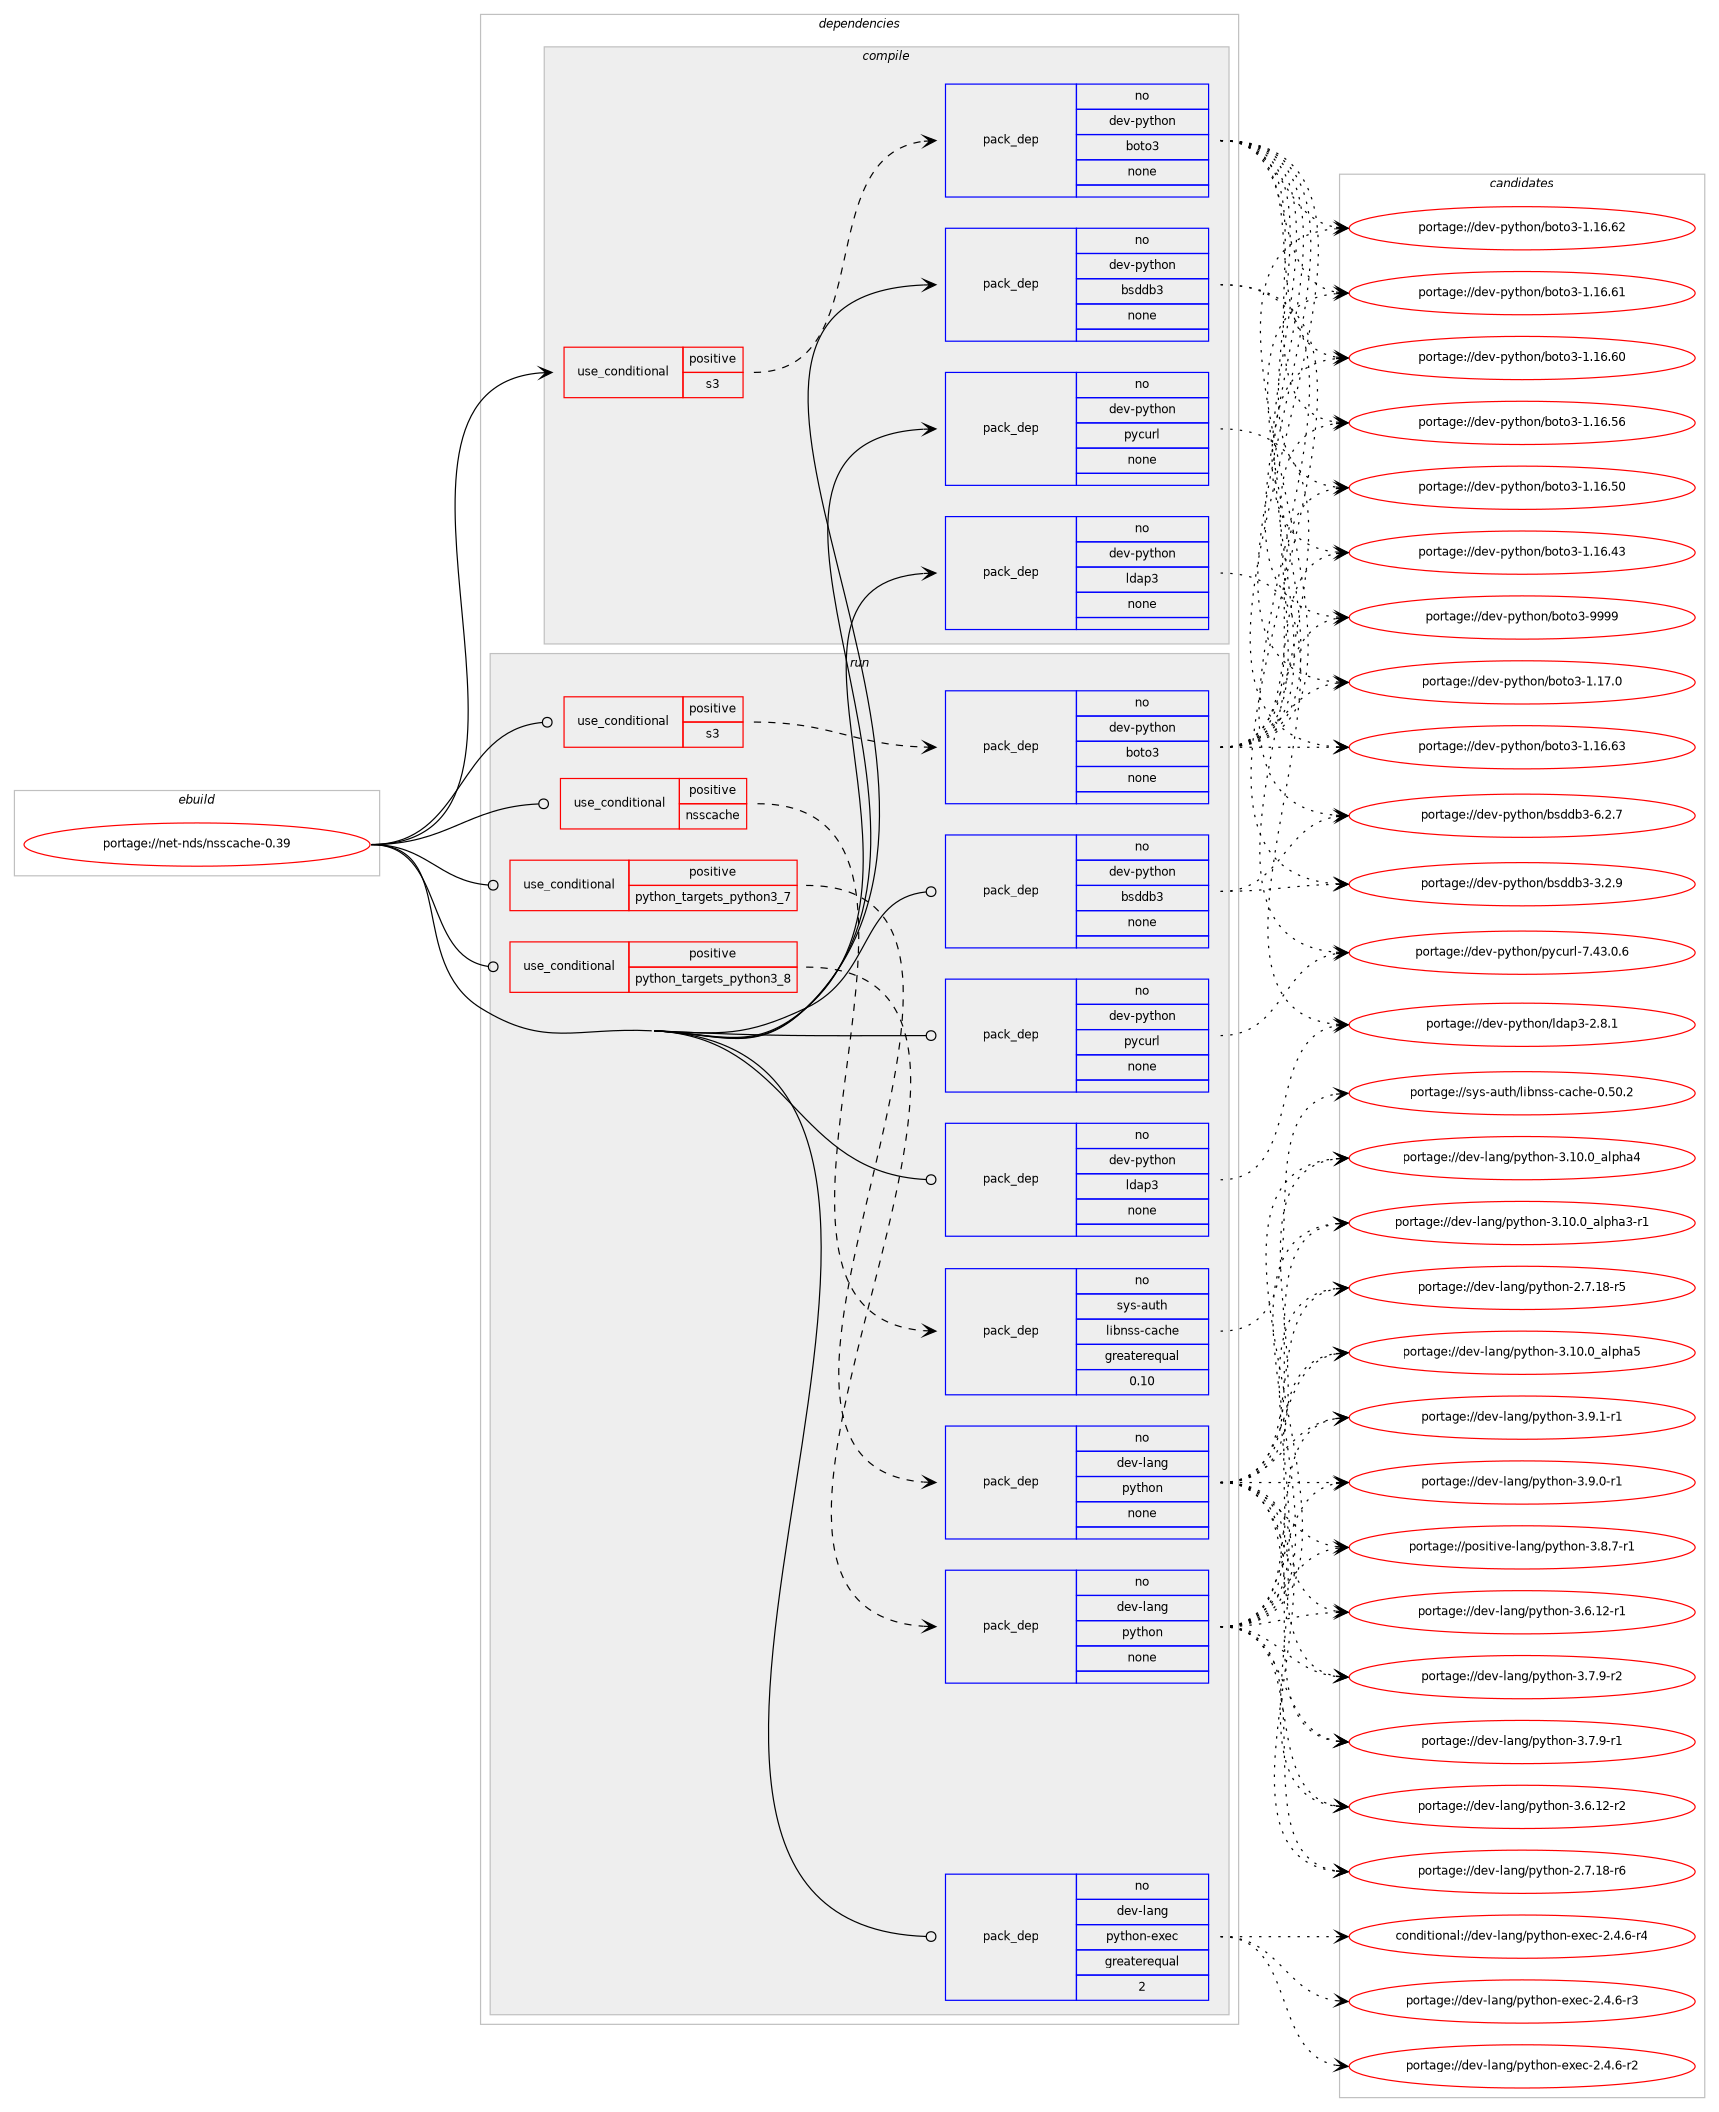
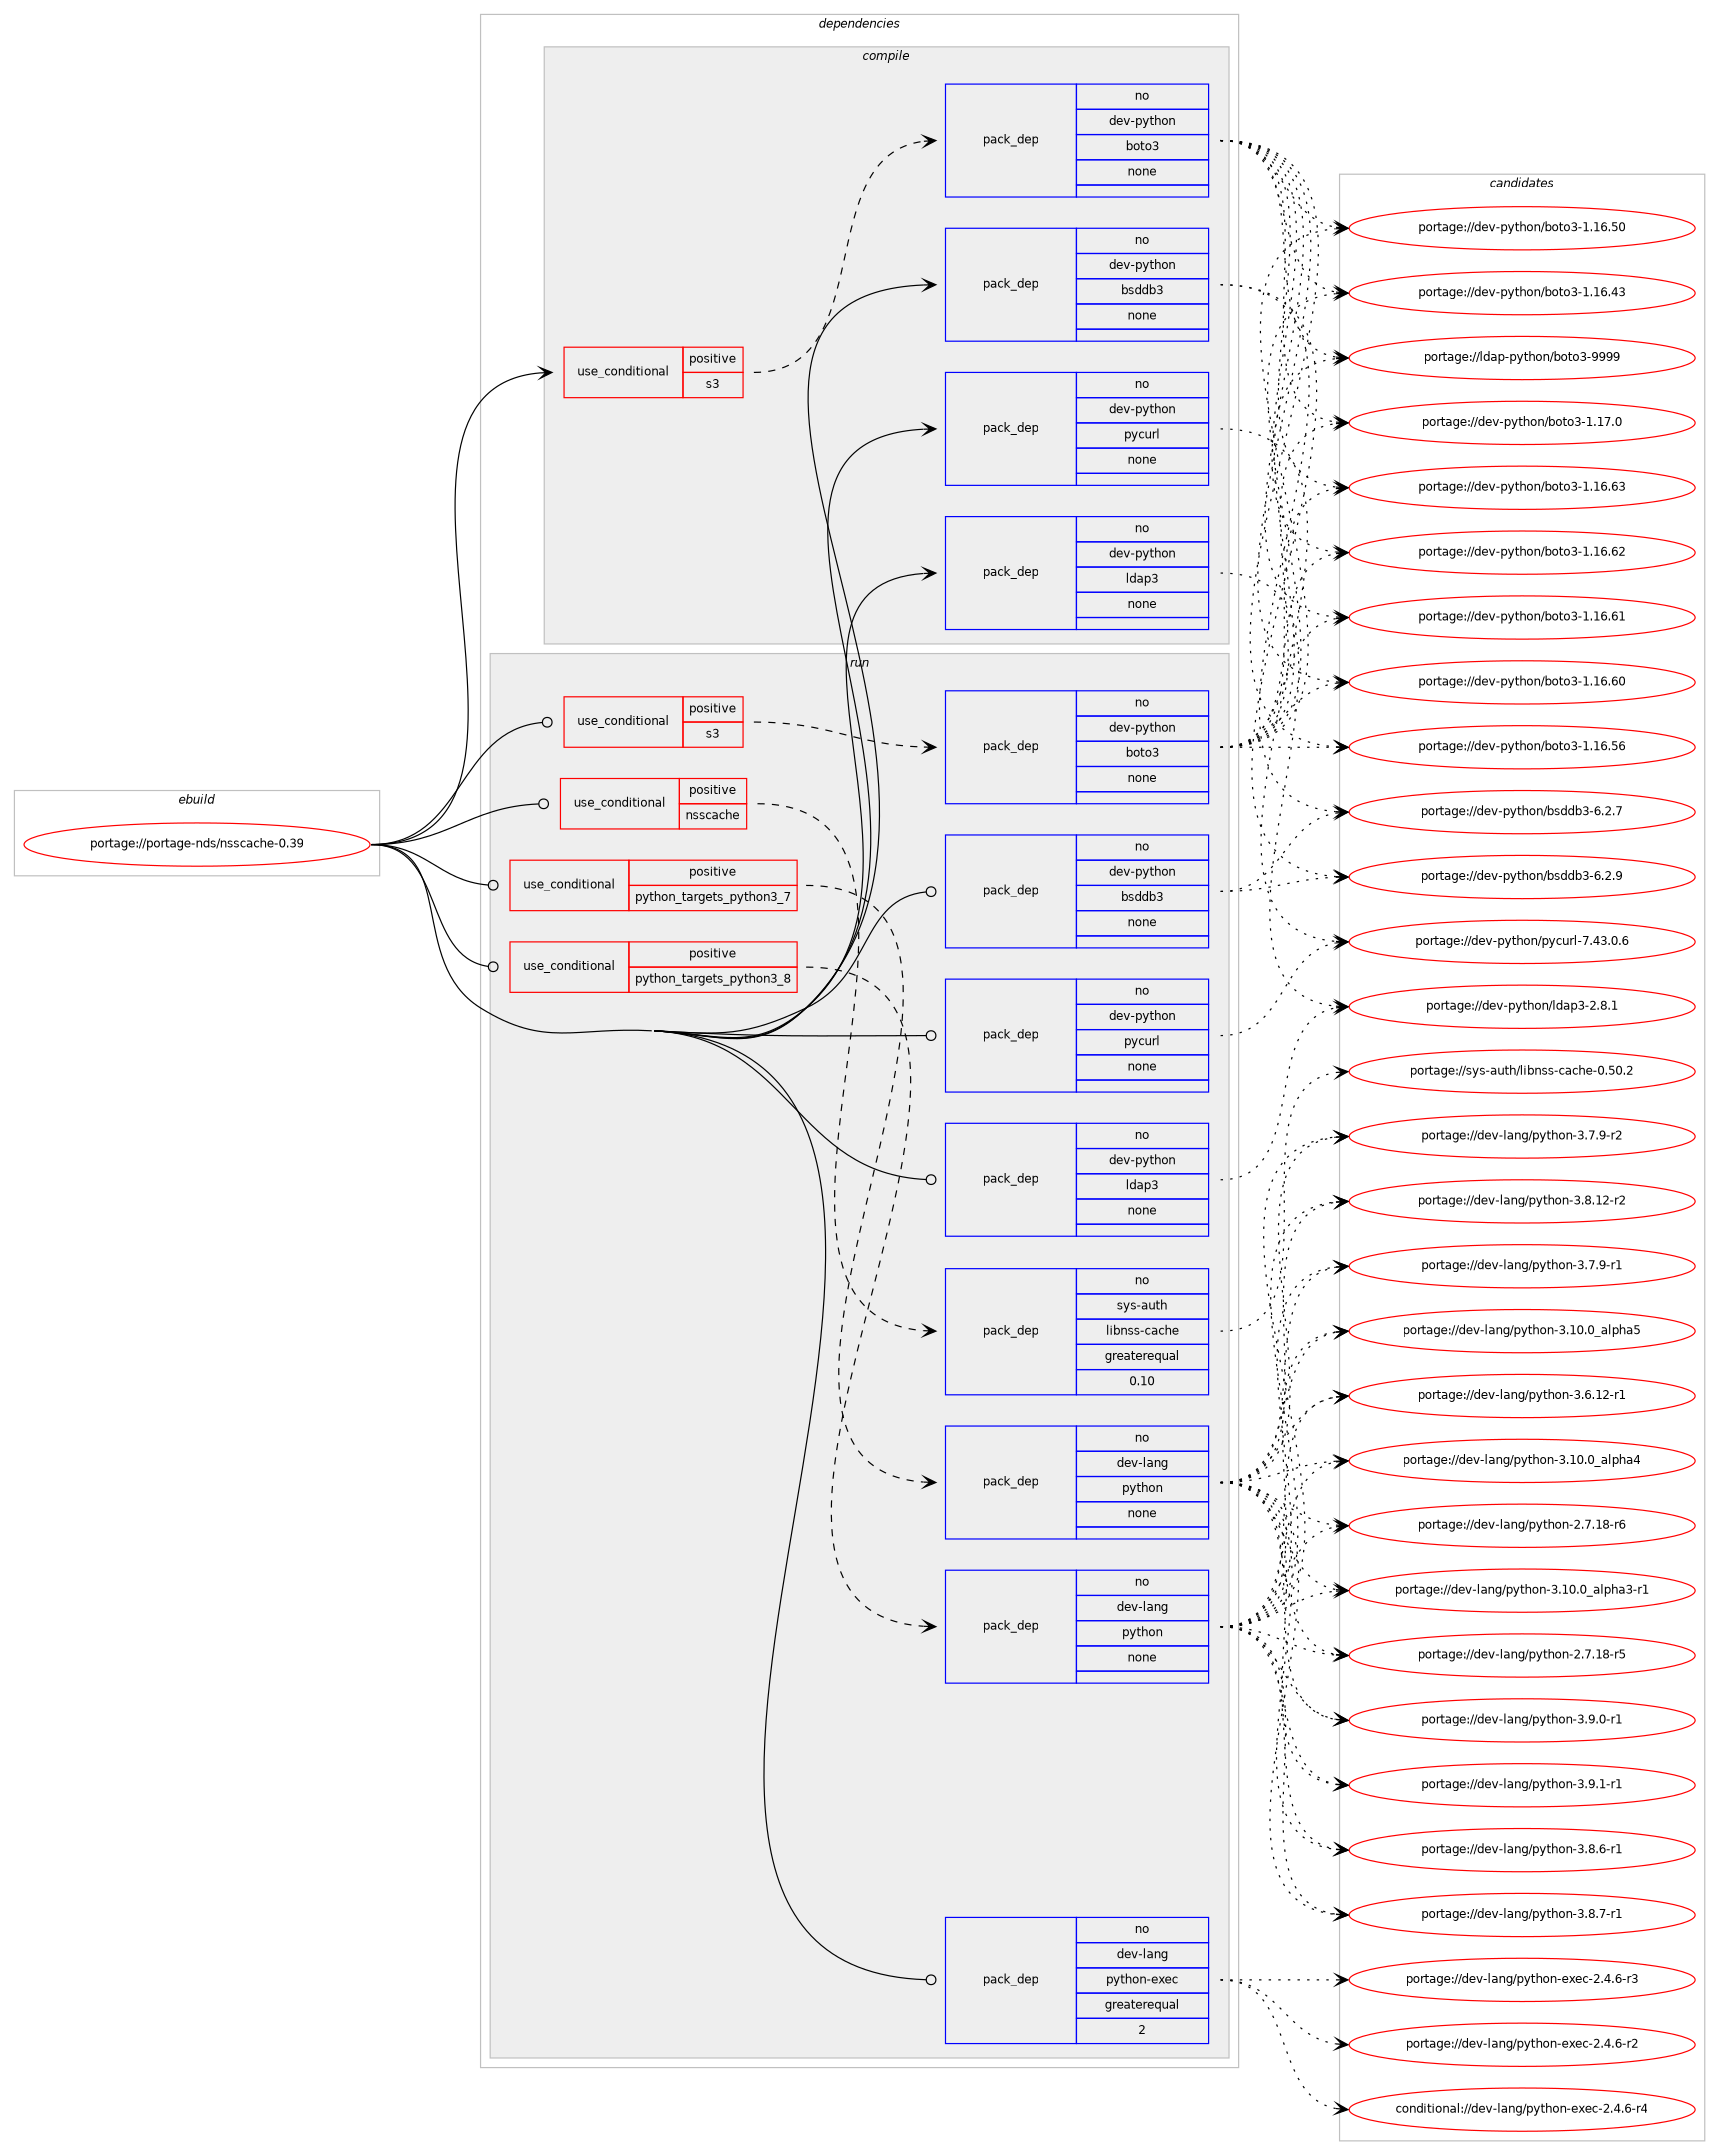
(1522, 618) -> (1522, 358)
(197, 845) -> (197, 845)
(1522, 884) -> (1522, 877)
(1522, 1547) -> (1522, 1915)
(1522, 1807) -> (1522, 1201)
none -> (1522, 1850)
